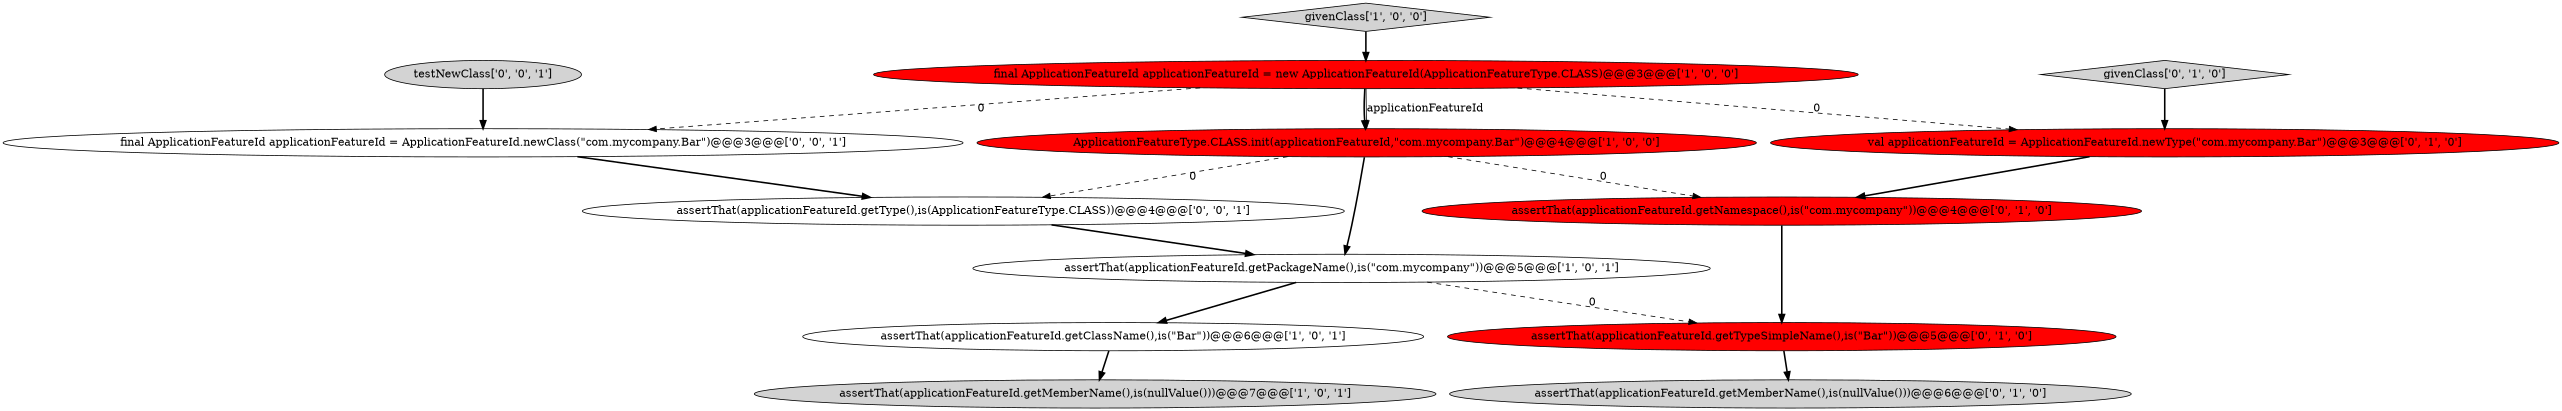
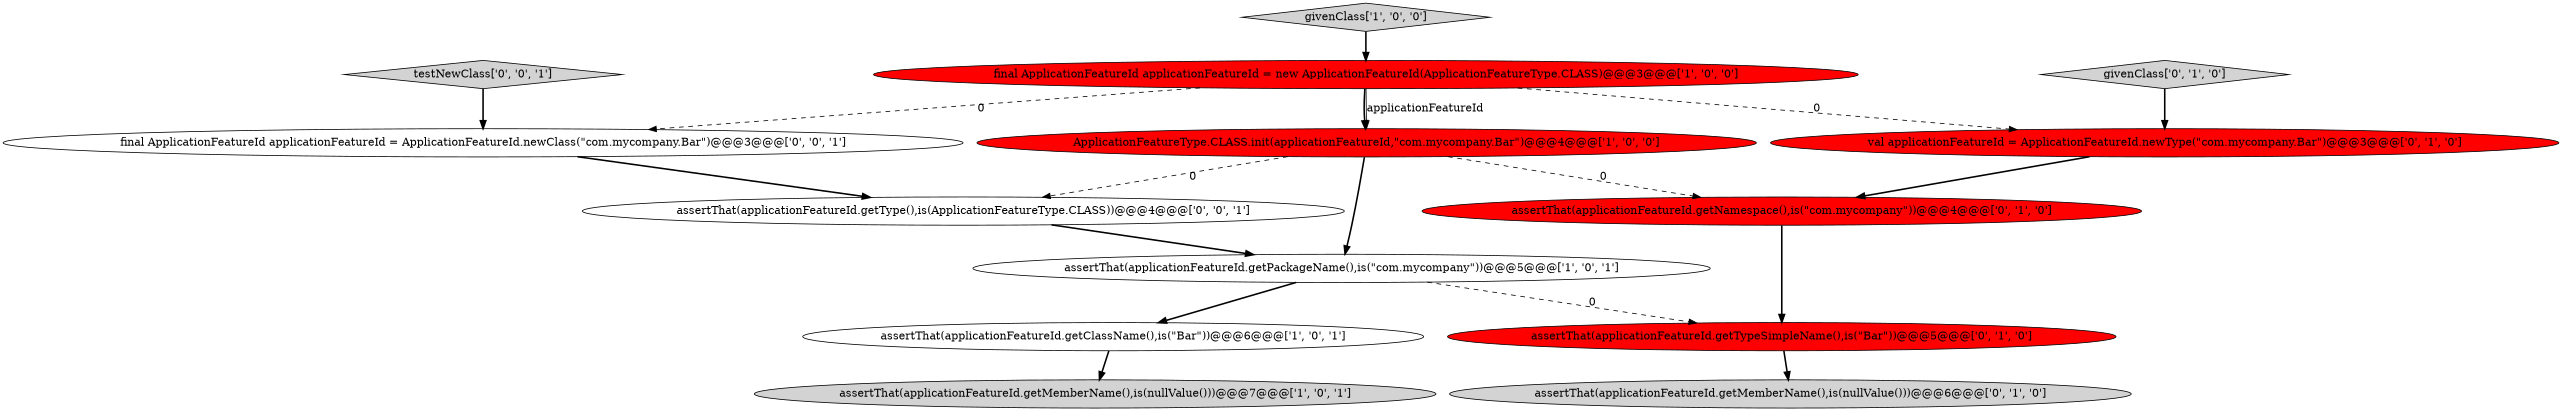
(483, 75) -> (483, 75)
